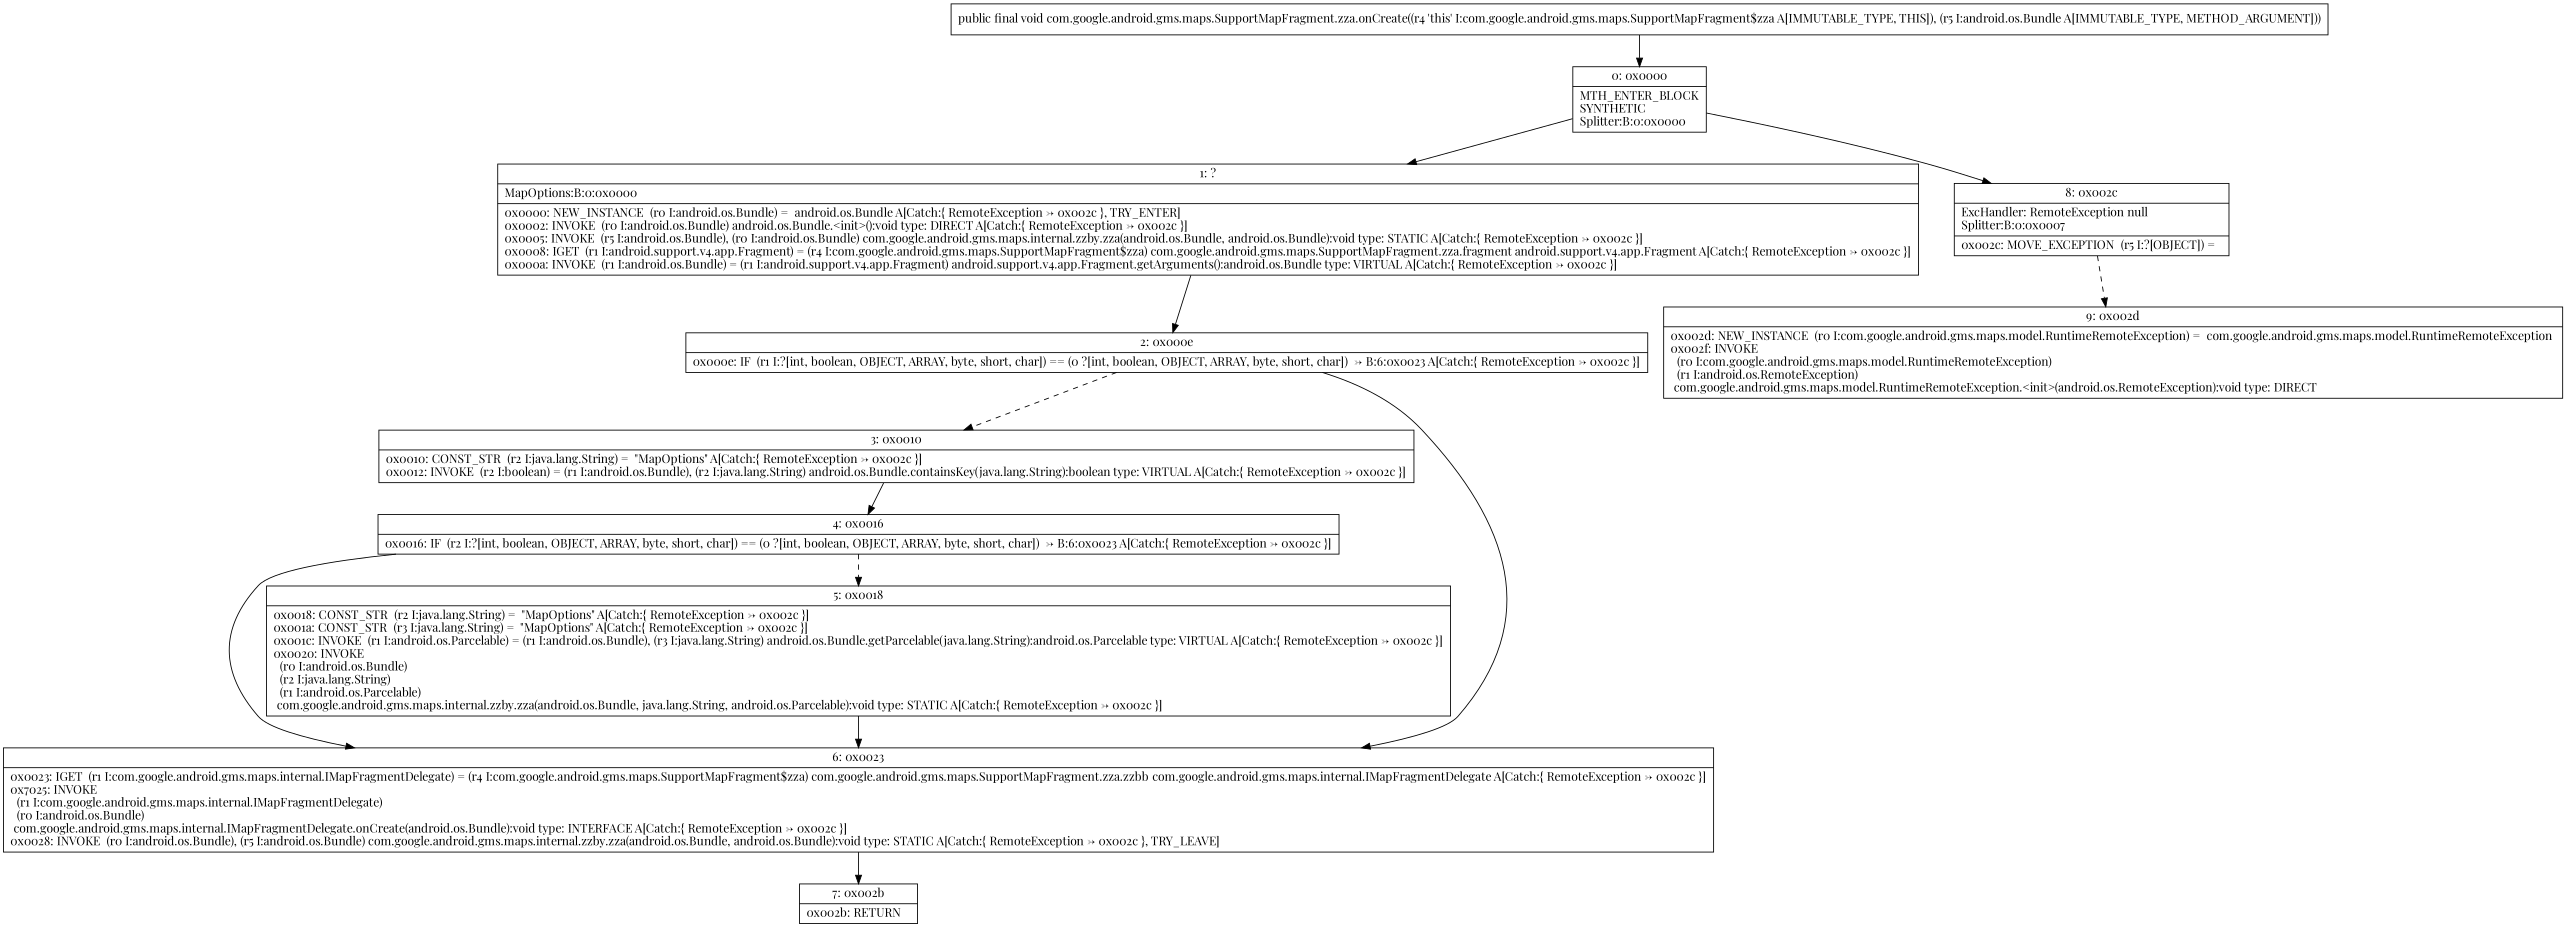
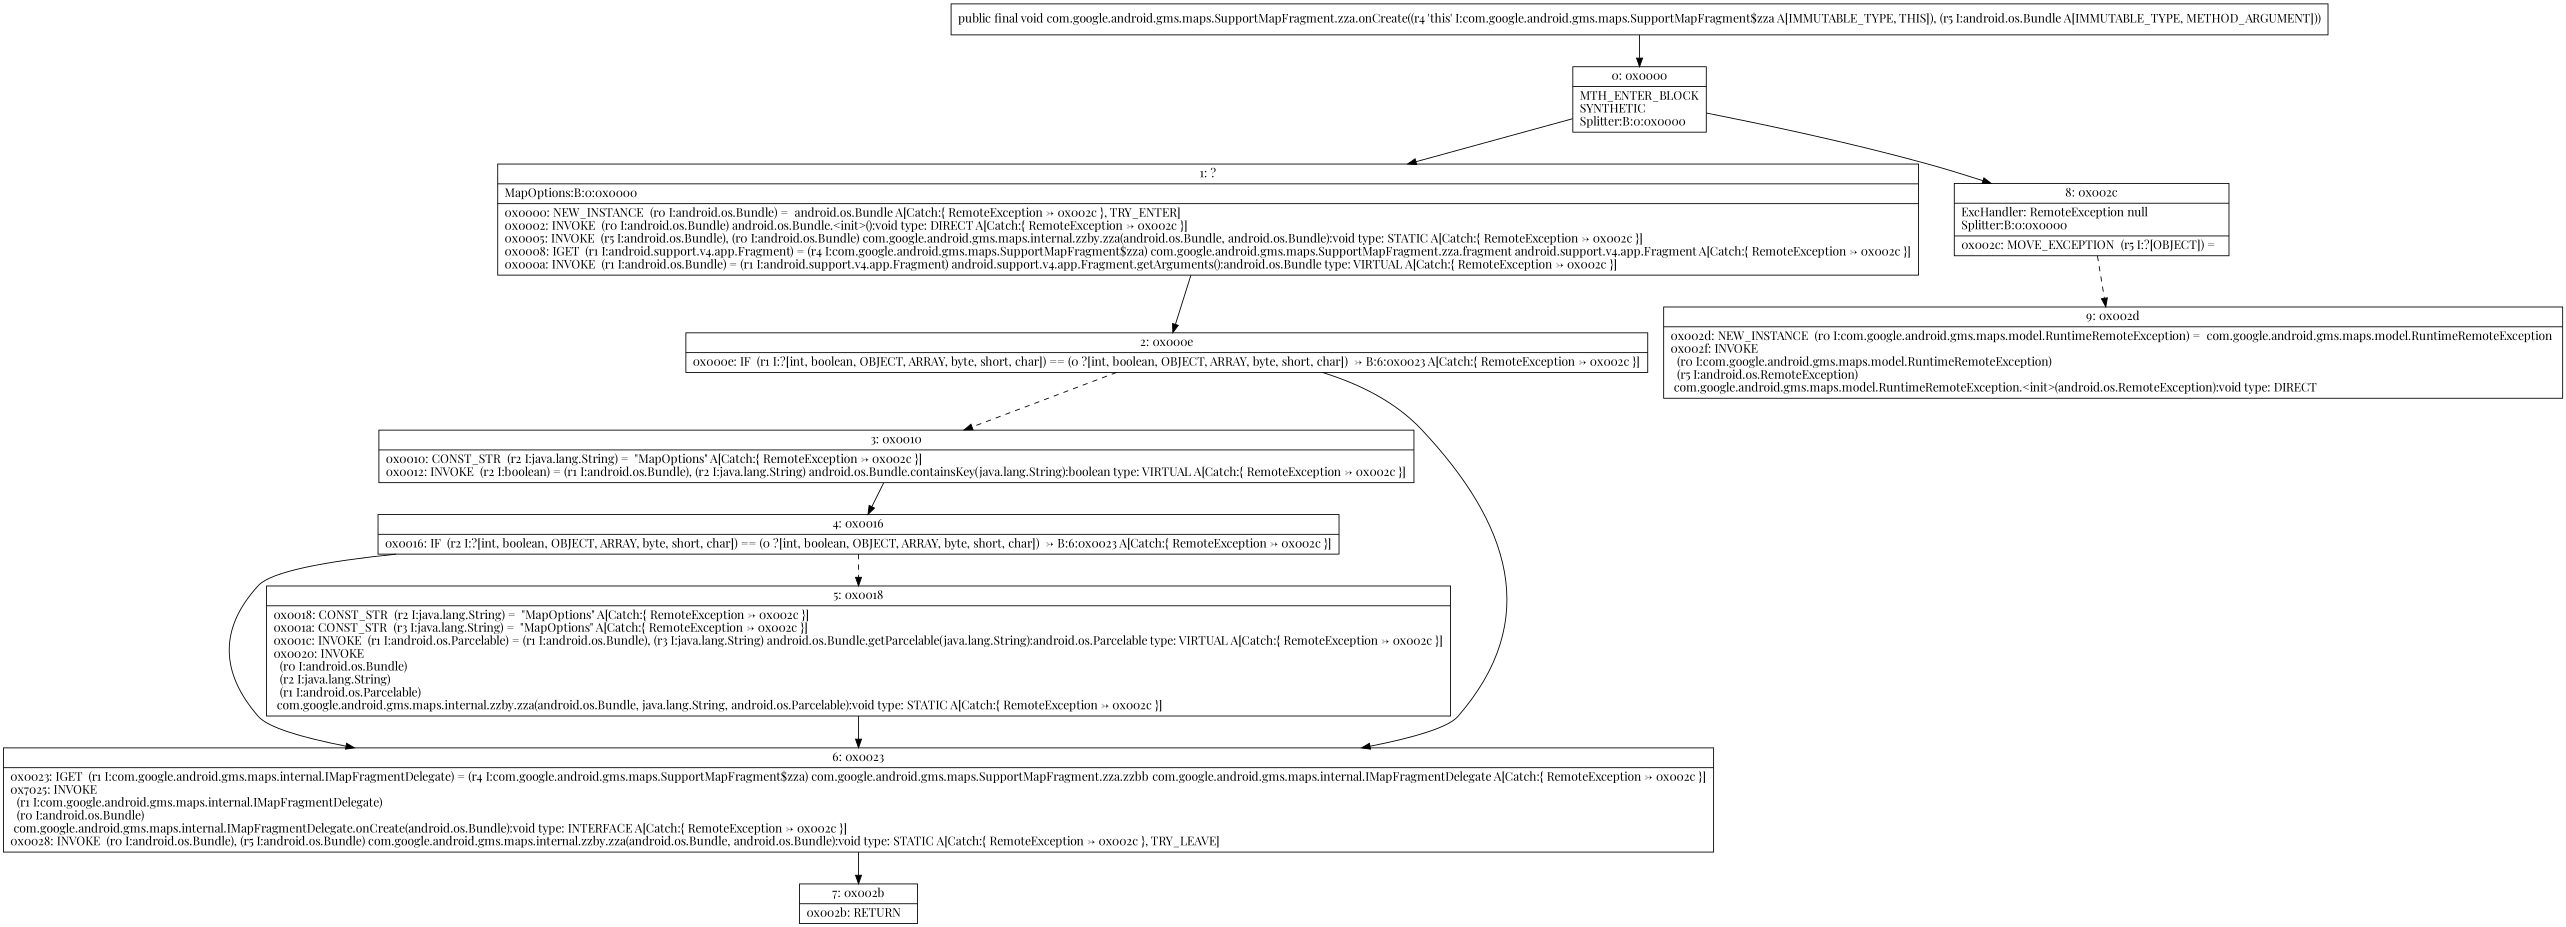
(2013, 226) -> (2015, 226)
(1764, 375) -> (1764, 375)
